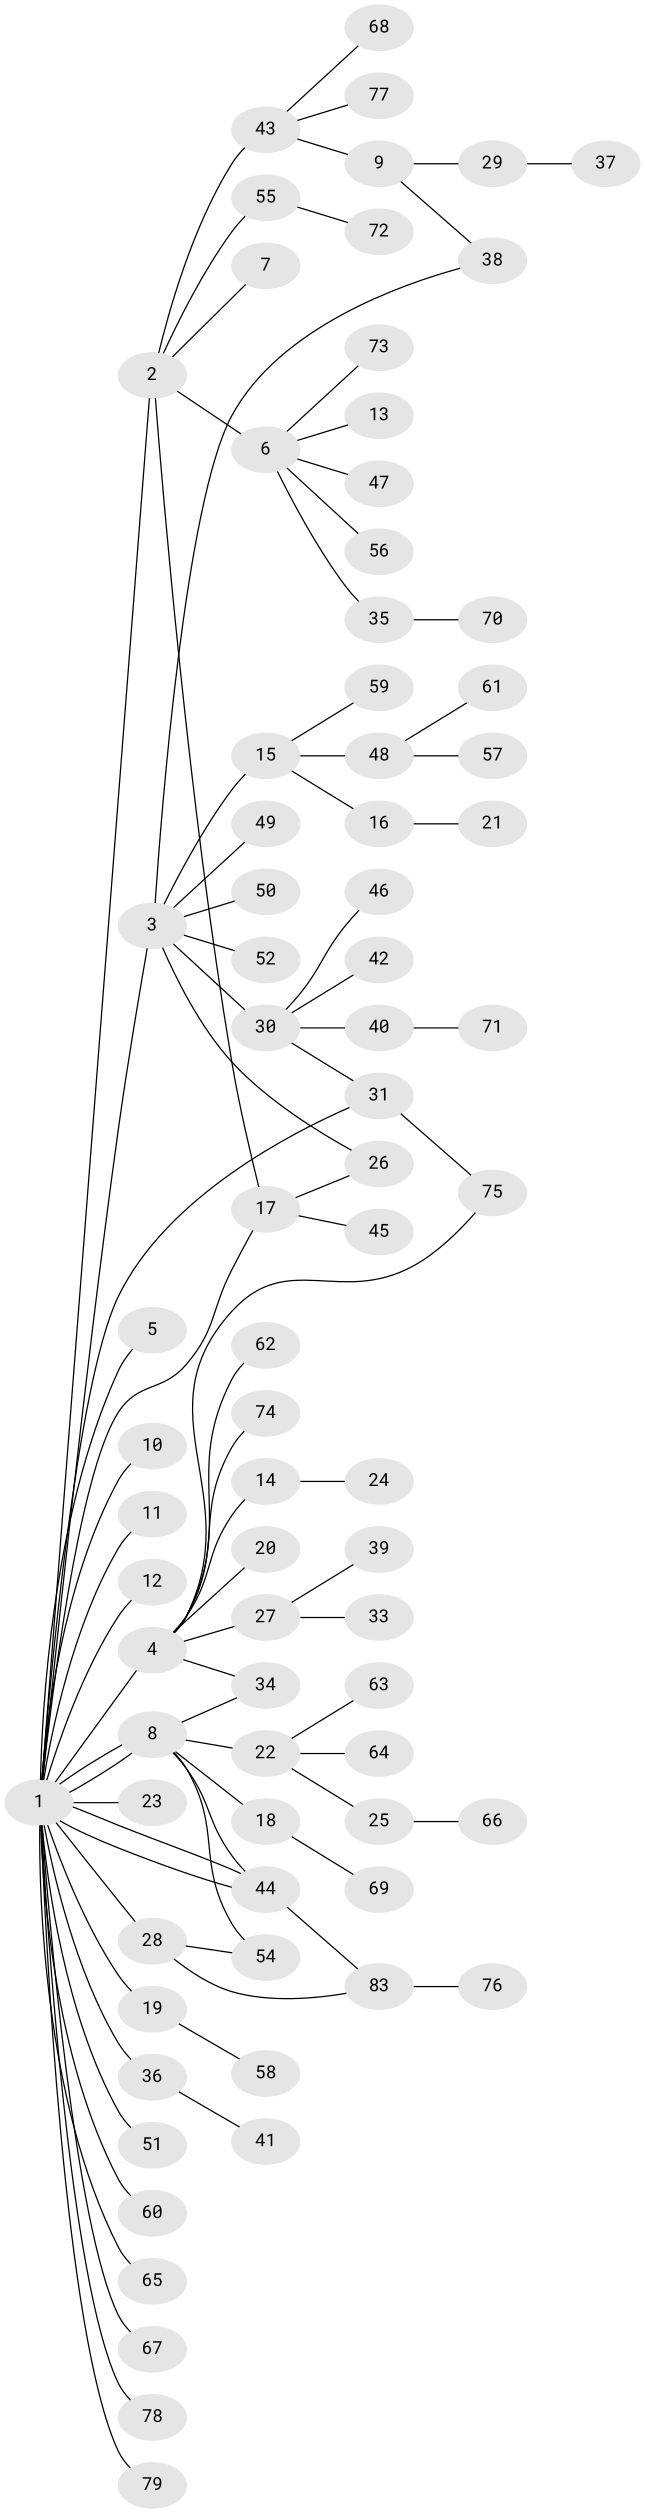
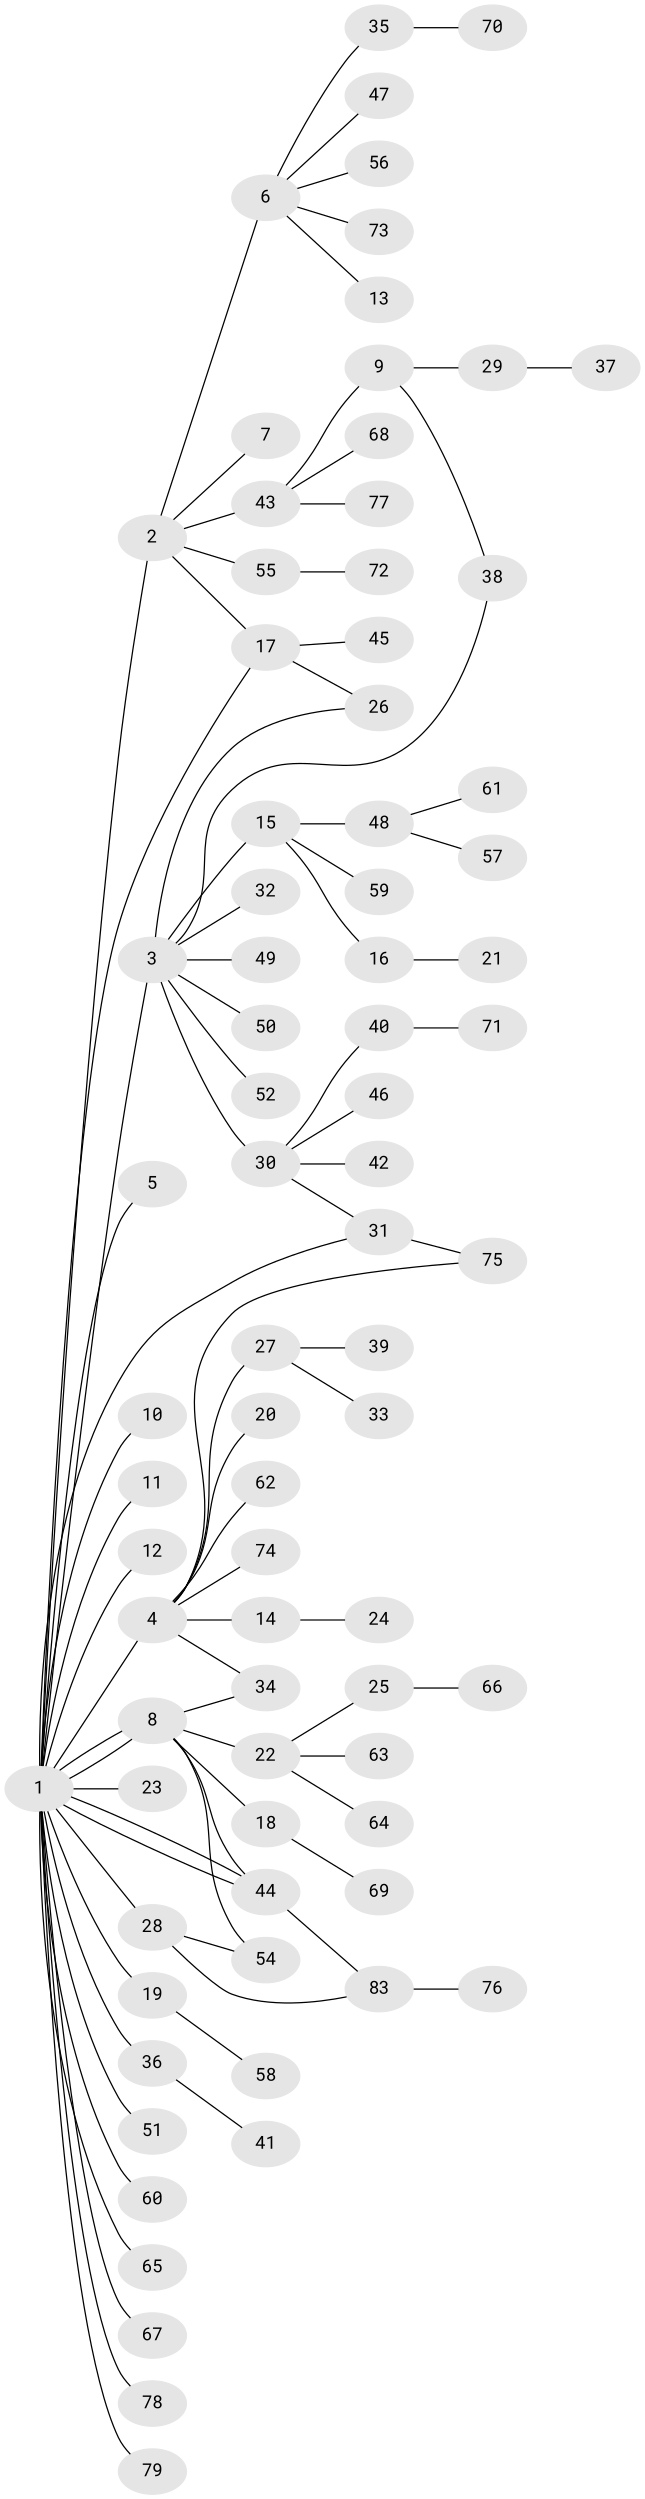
none -> (266, 892)
